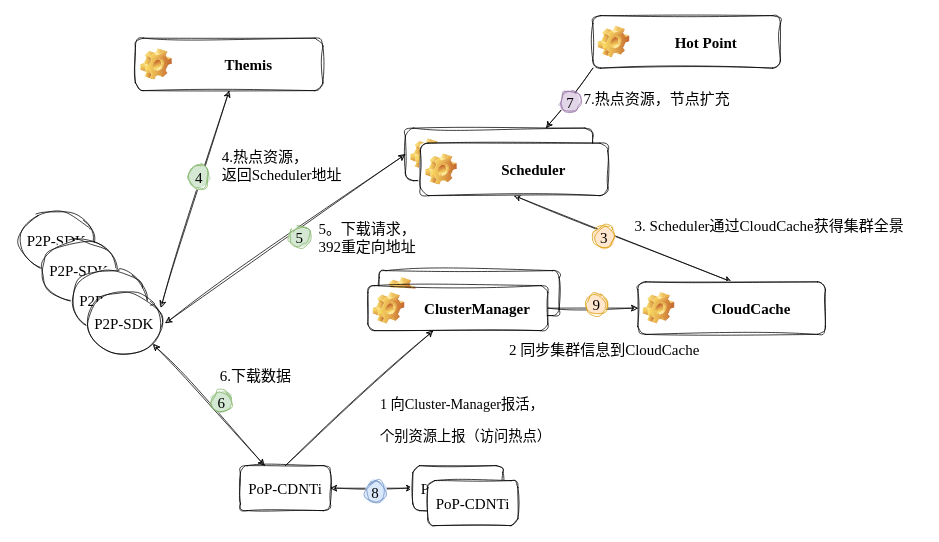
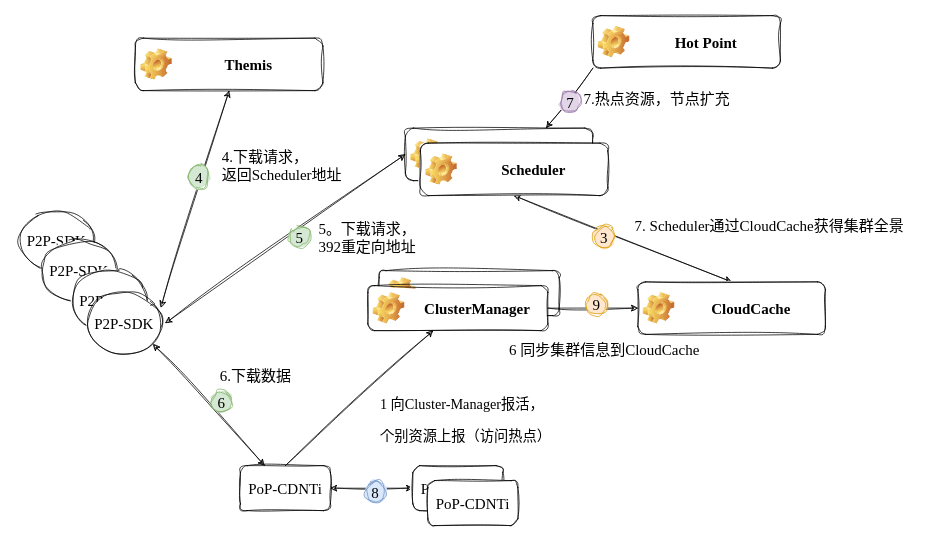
(282, 165) -> (282, 165)
(770, 225) -> (770, 225)
(605, 349) -> (605, 349)
